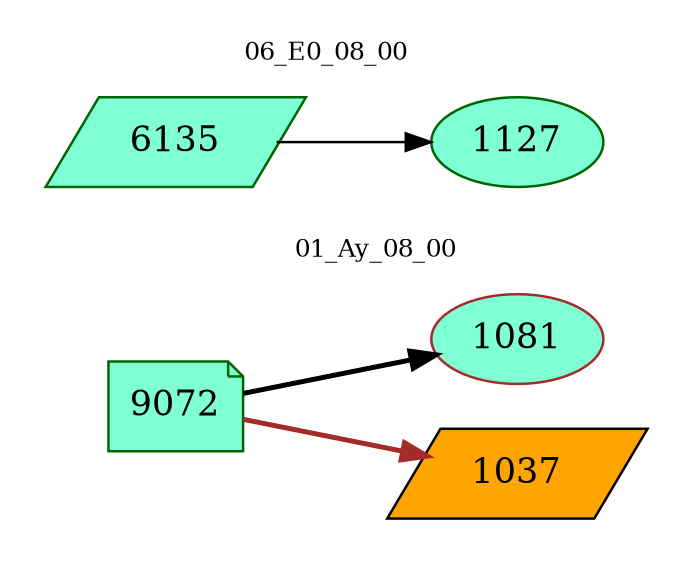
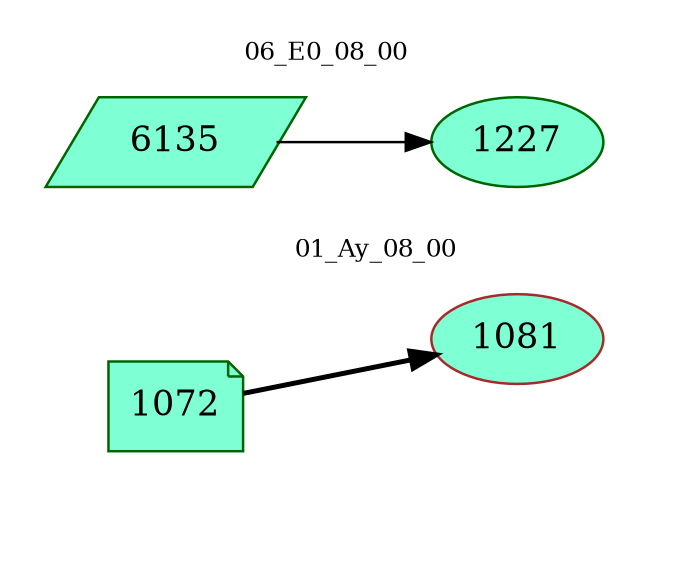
(517, 142) -> (517, 142)
(176, 406) -> (176, 406)
(517, 474) -> none
